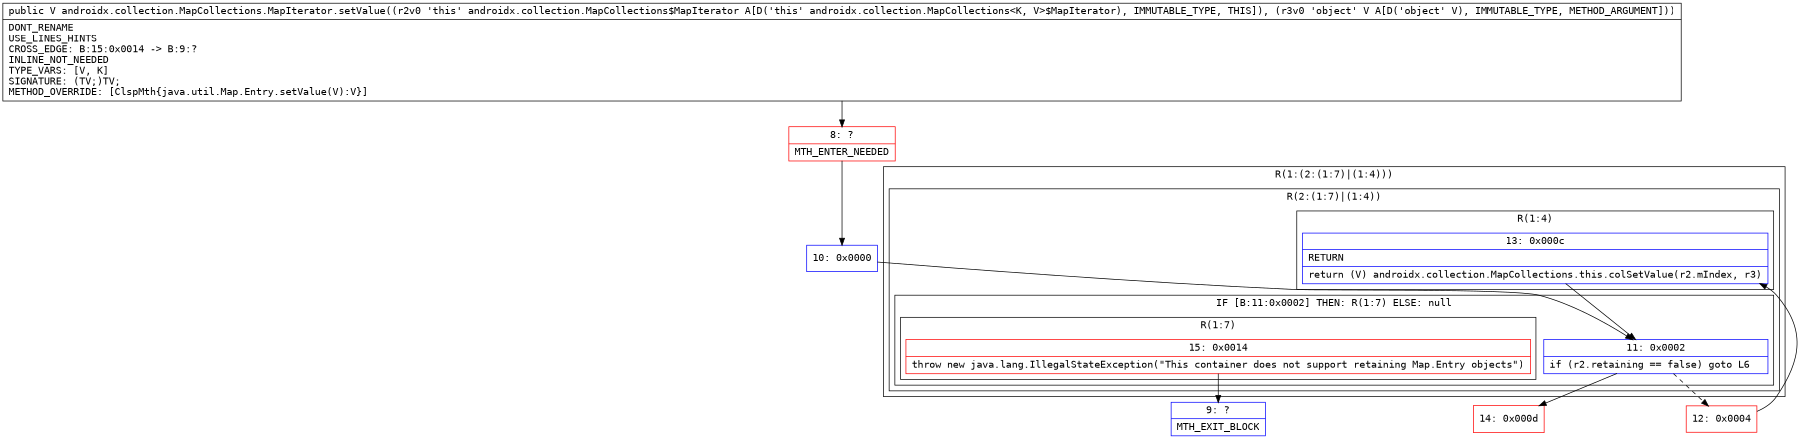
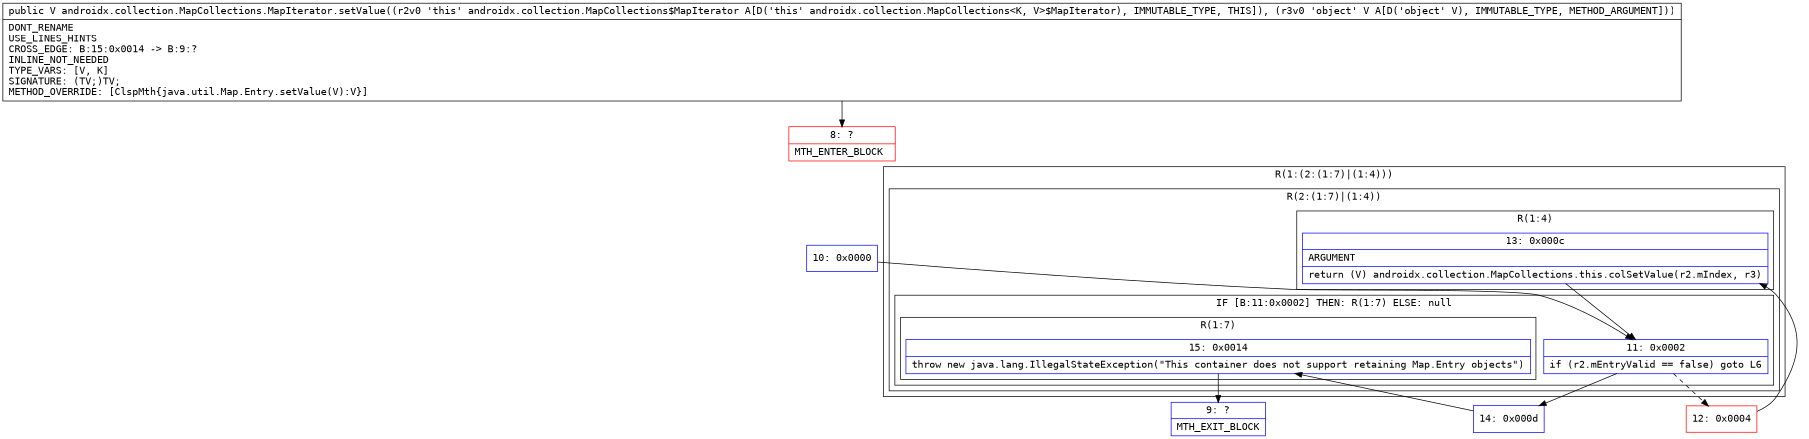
(842, 152) -> (839, 152)
(842, 199) -> none
(1326, 258) -> (1332, 258)
(1218, 357) -> (1218, 357)
(1650, 365) -> (1656, 365)
none -> (1426, 401)
(1509, 419) -> (1509, 419)
